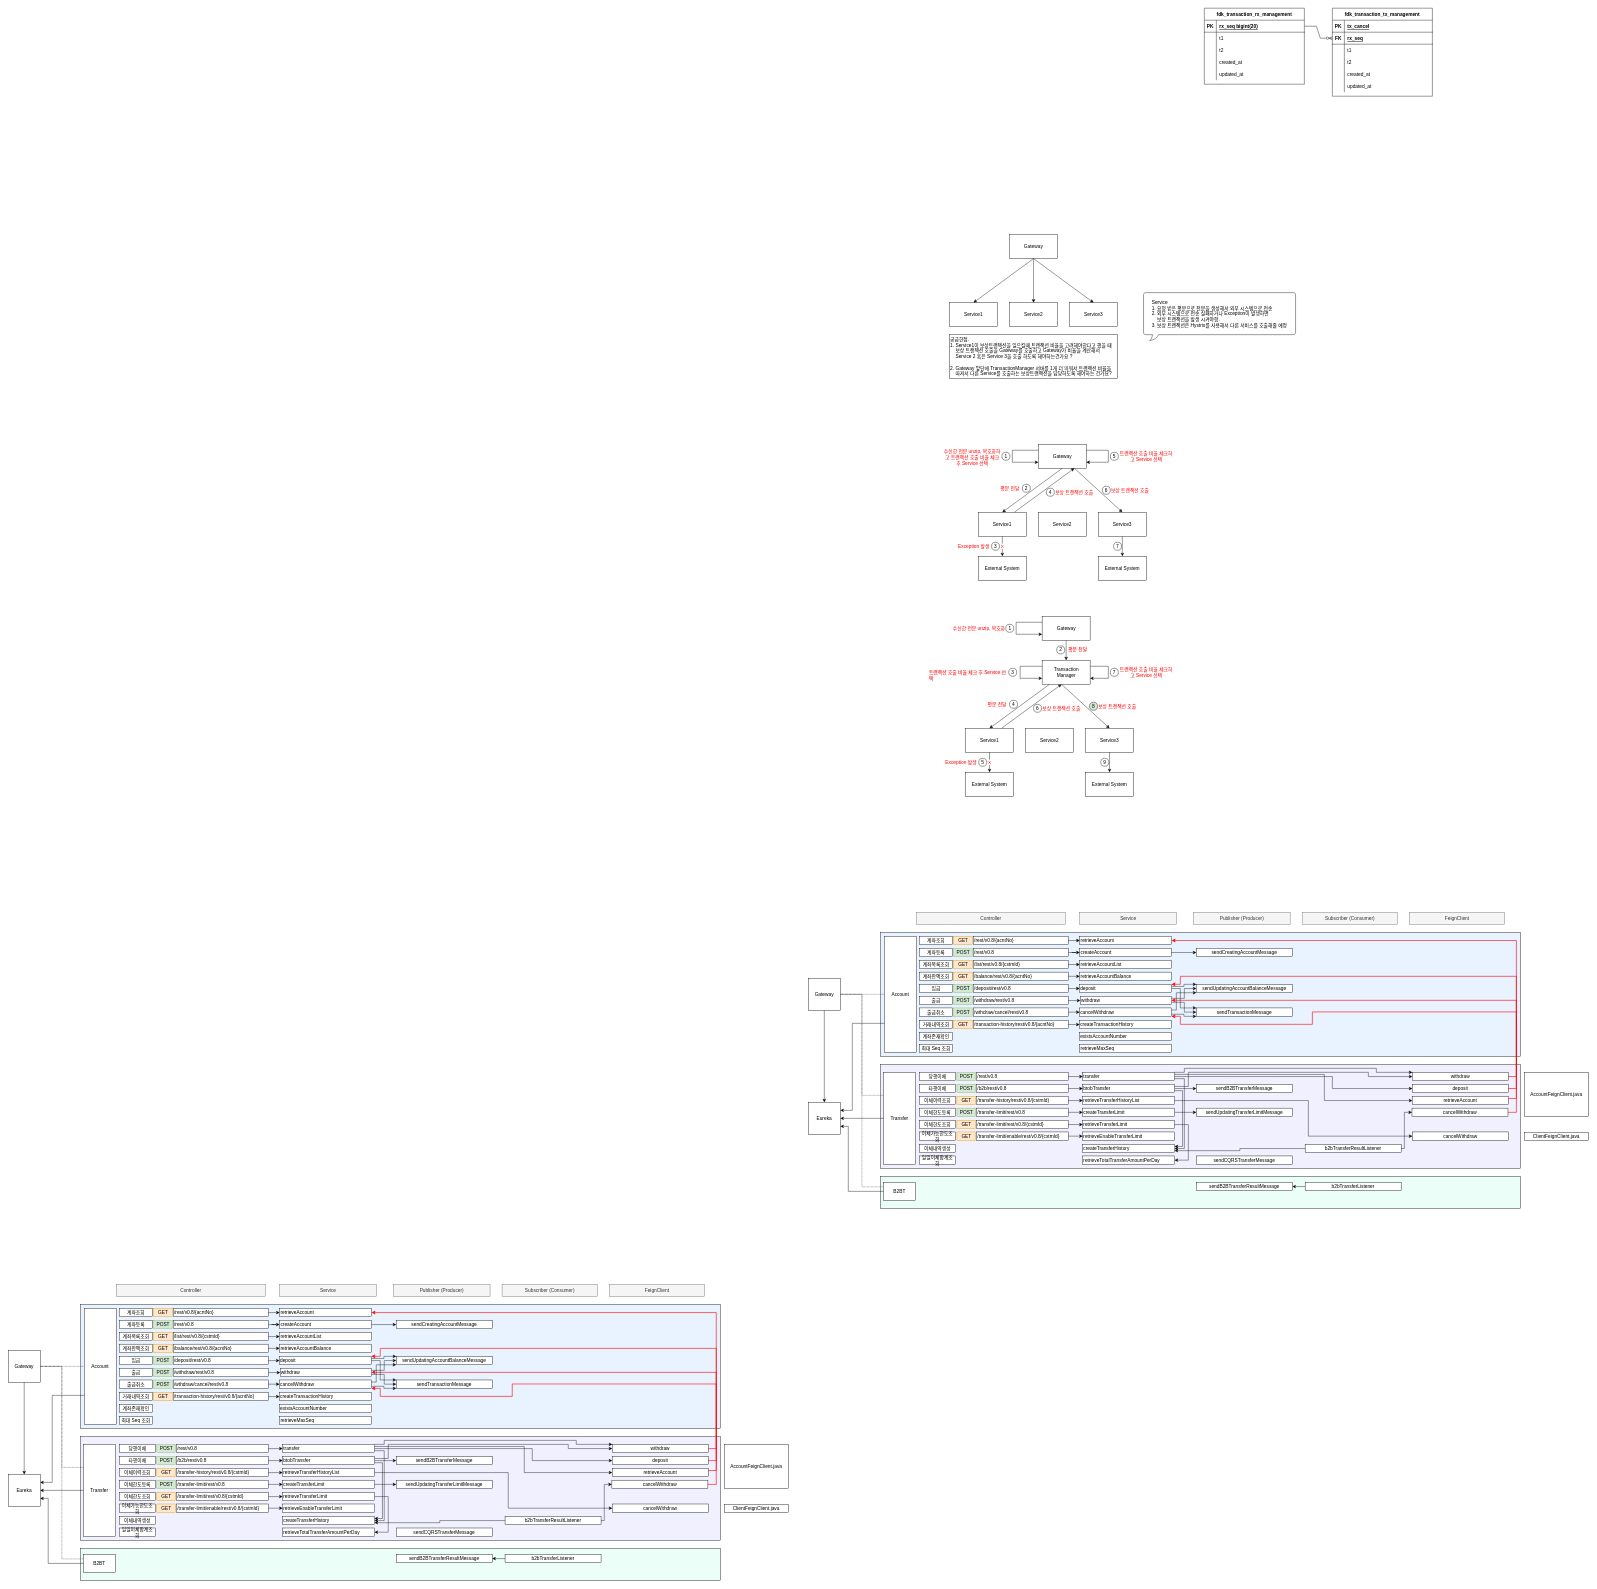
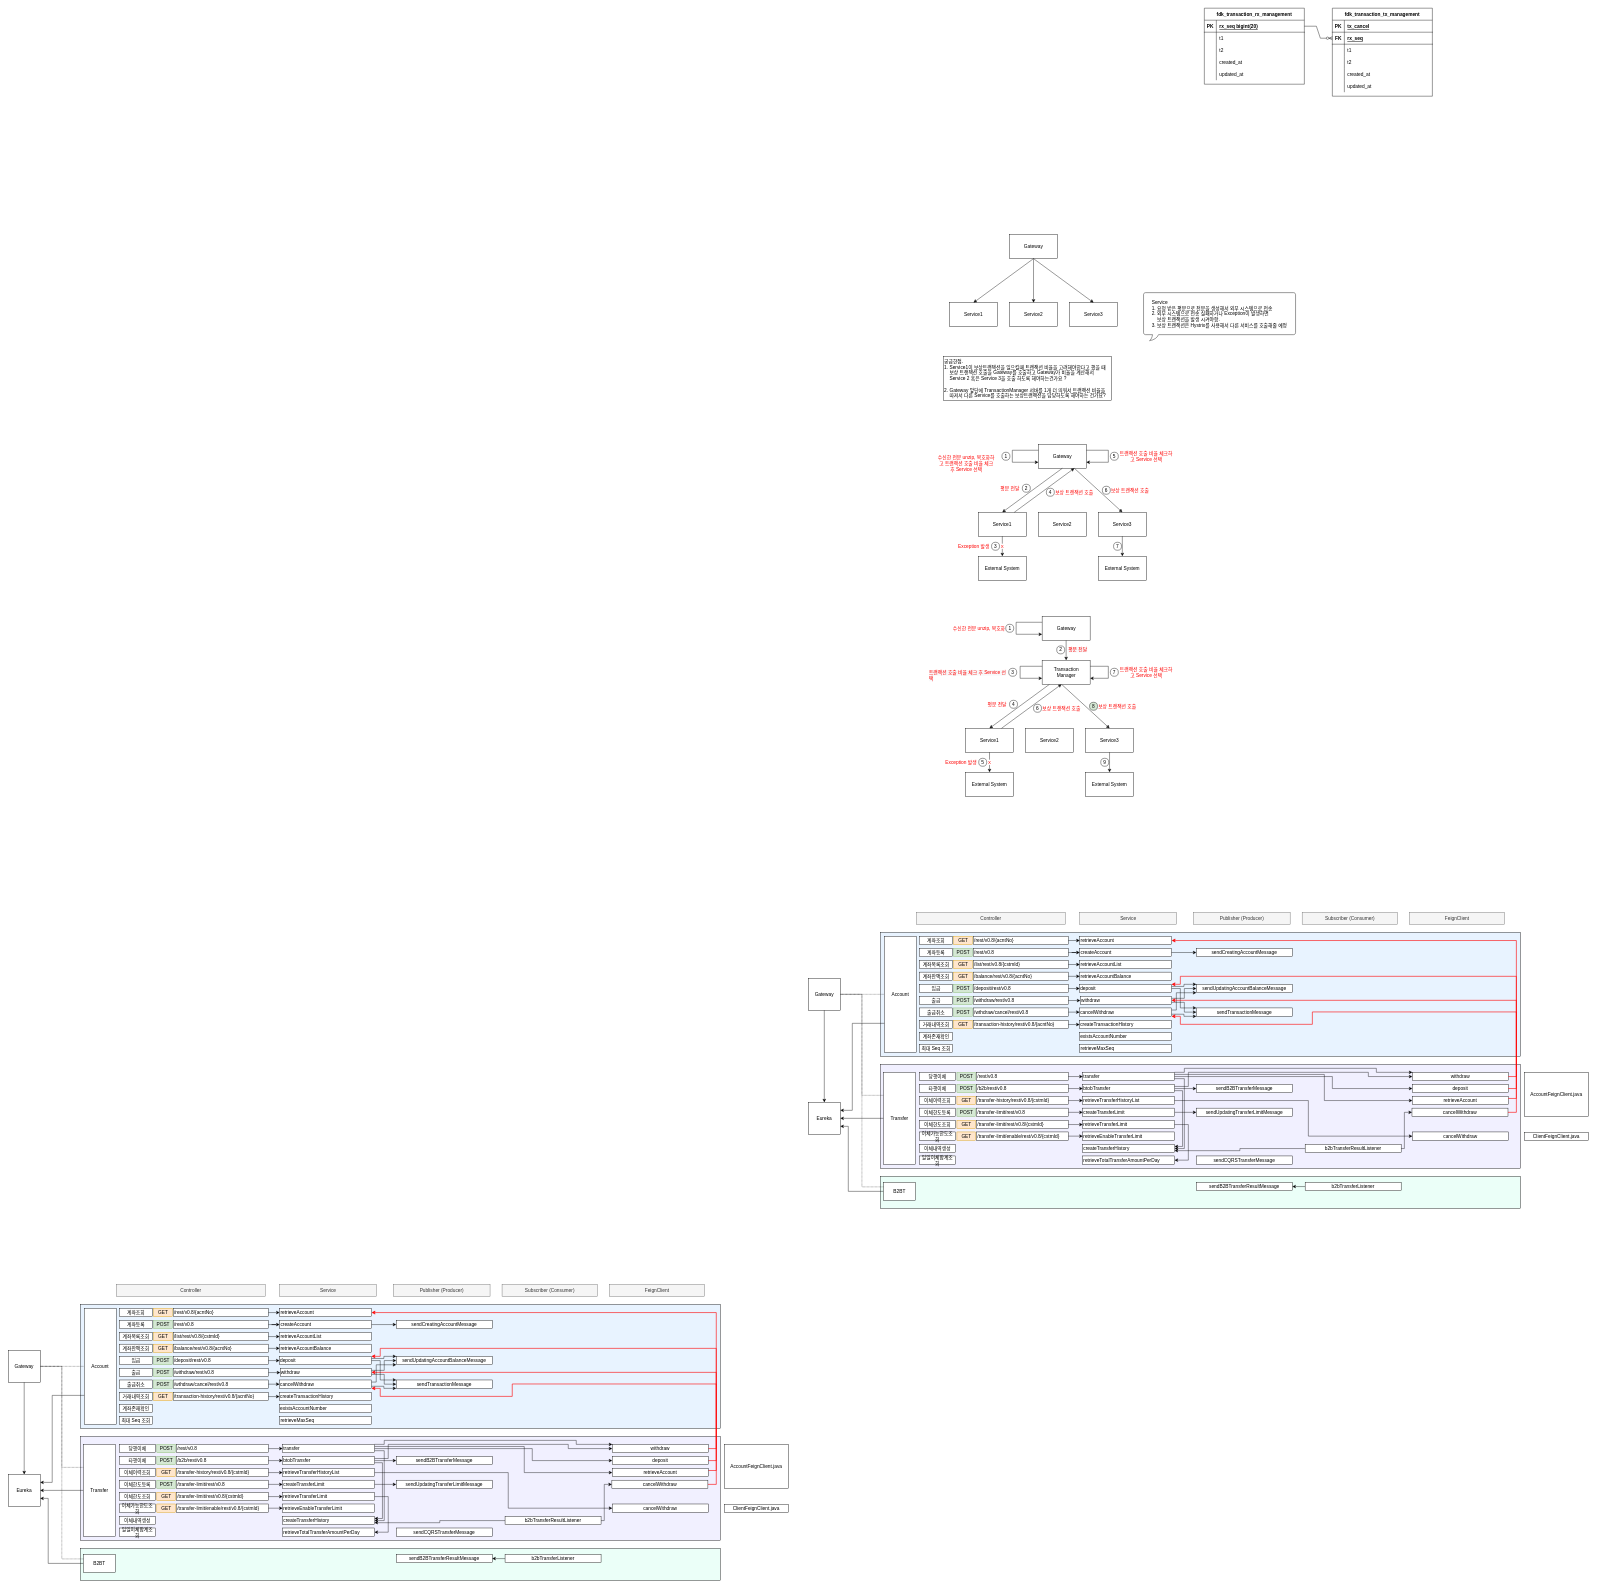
(1033, 357) -> (1027, 379)
(972, 457) -> (966, 463)
